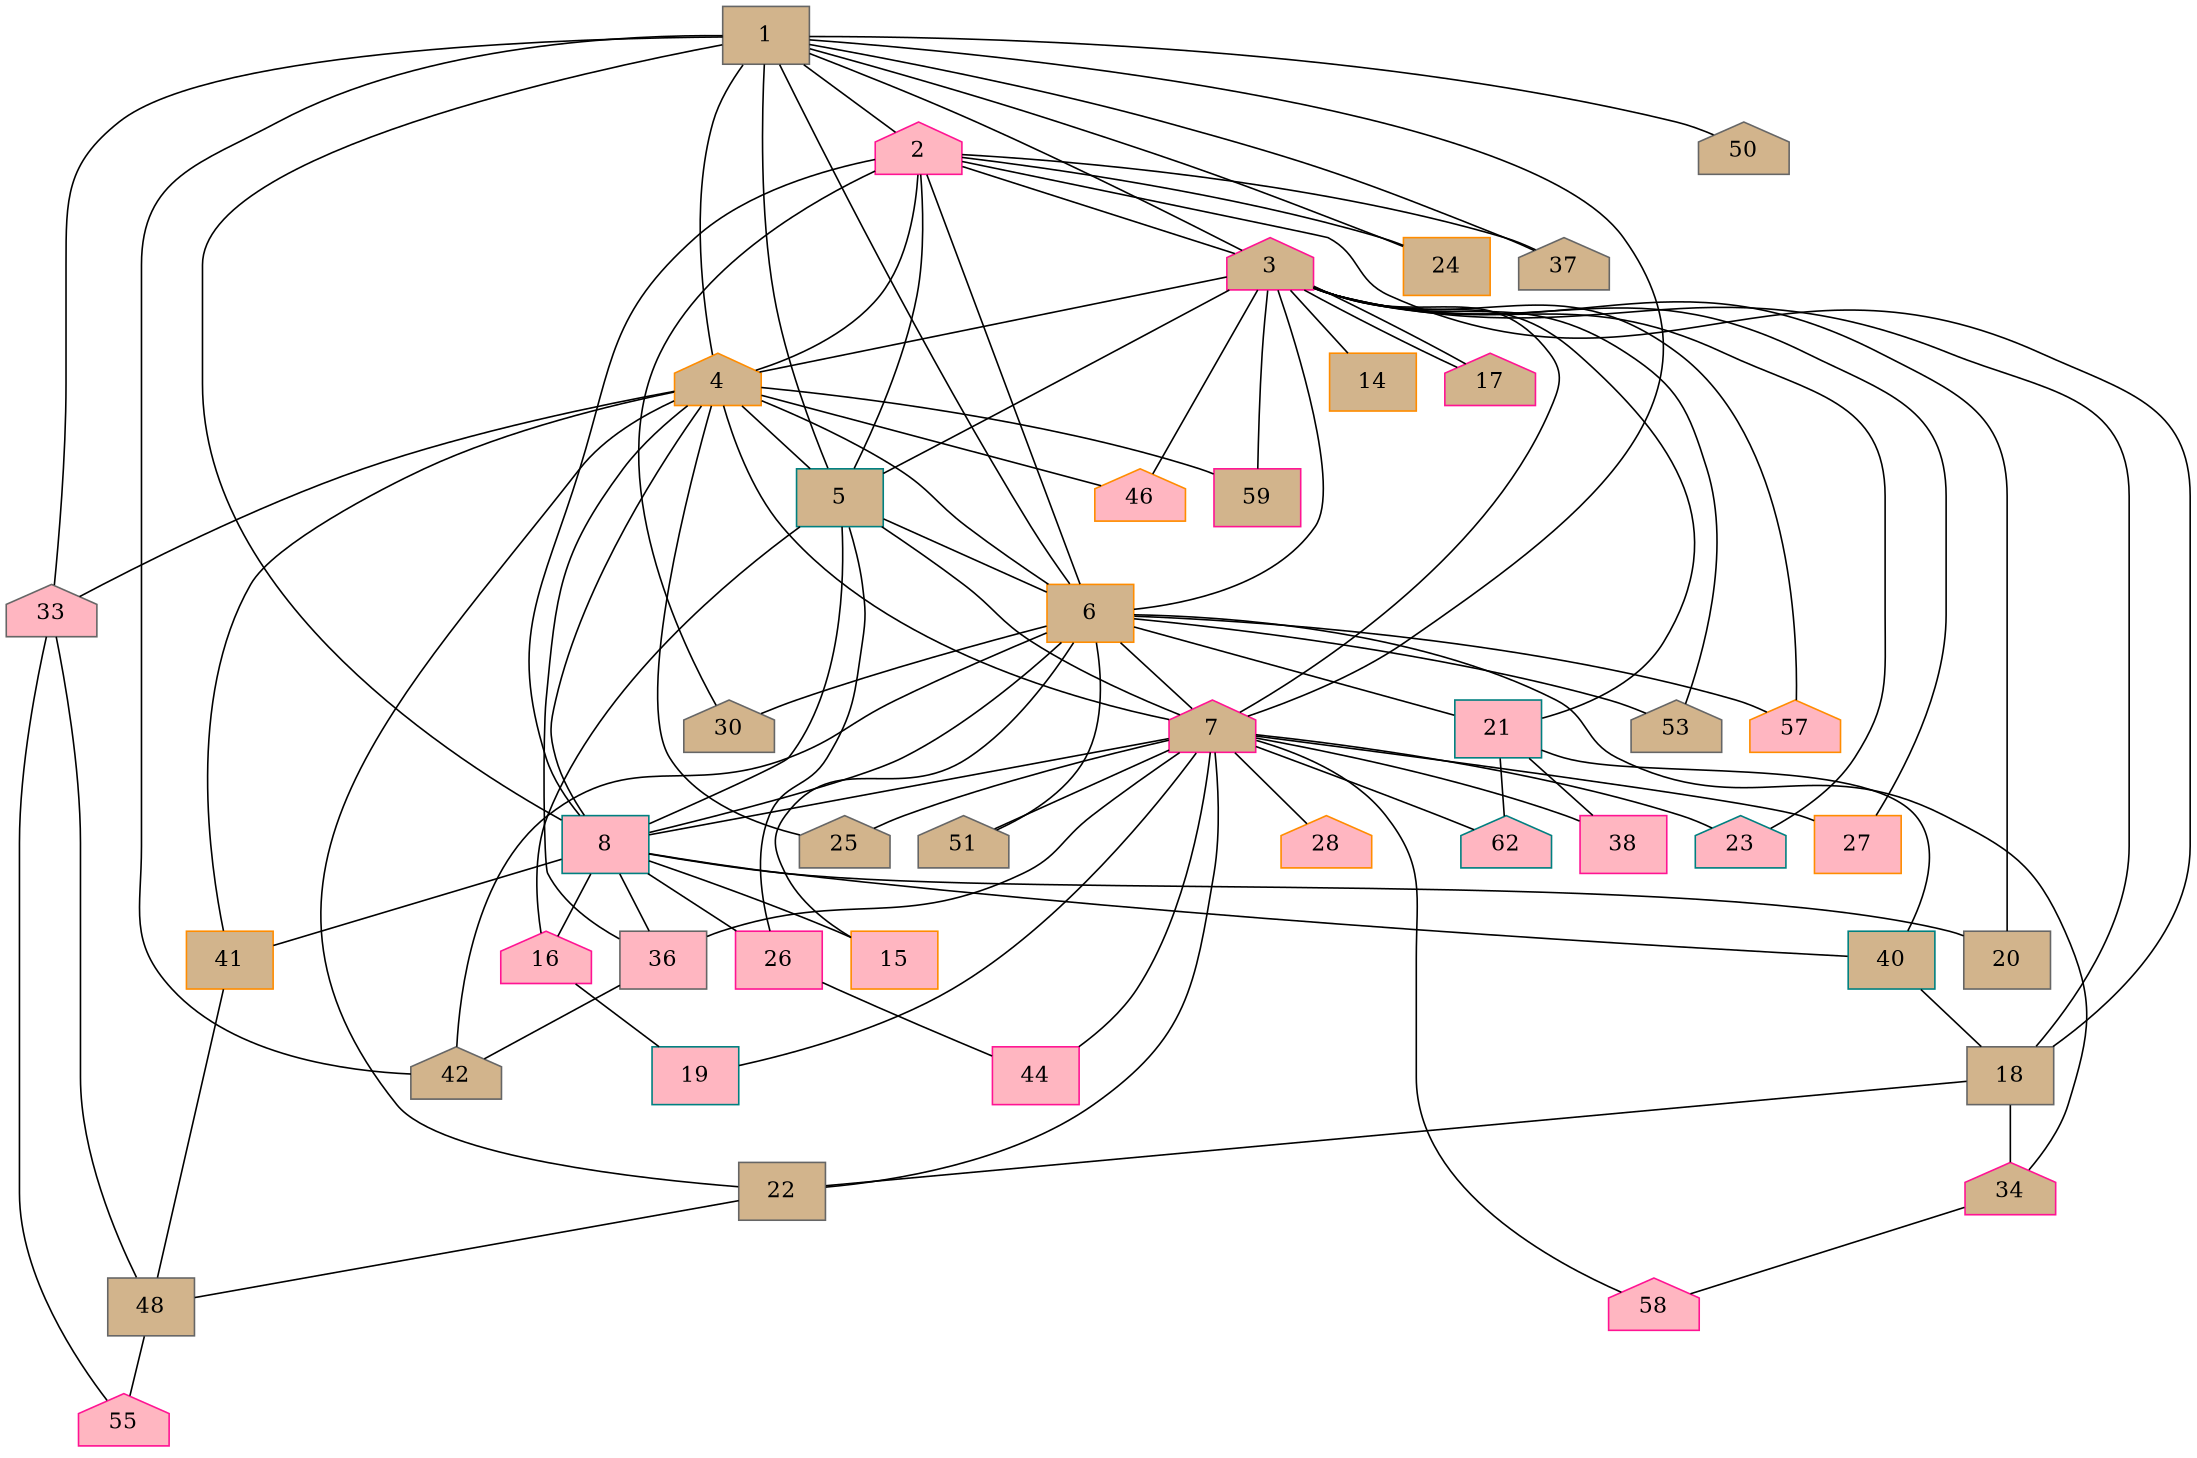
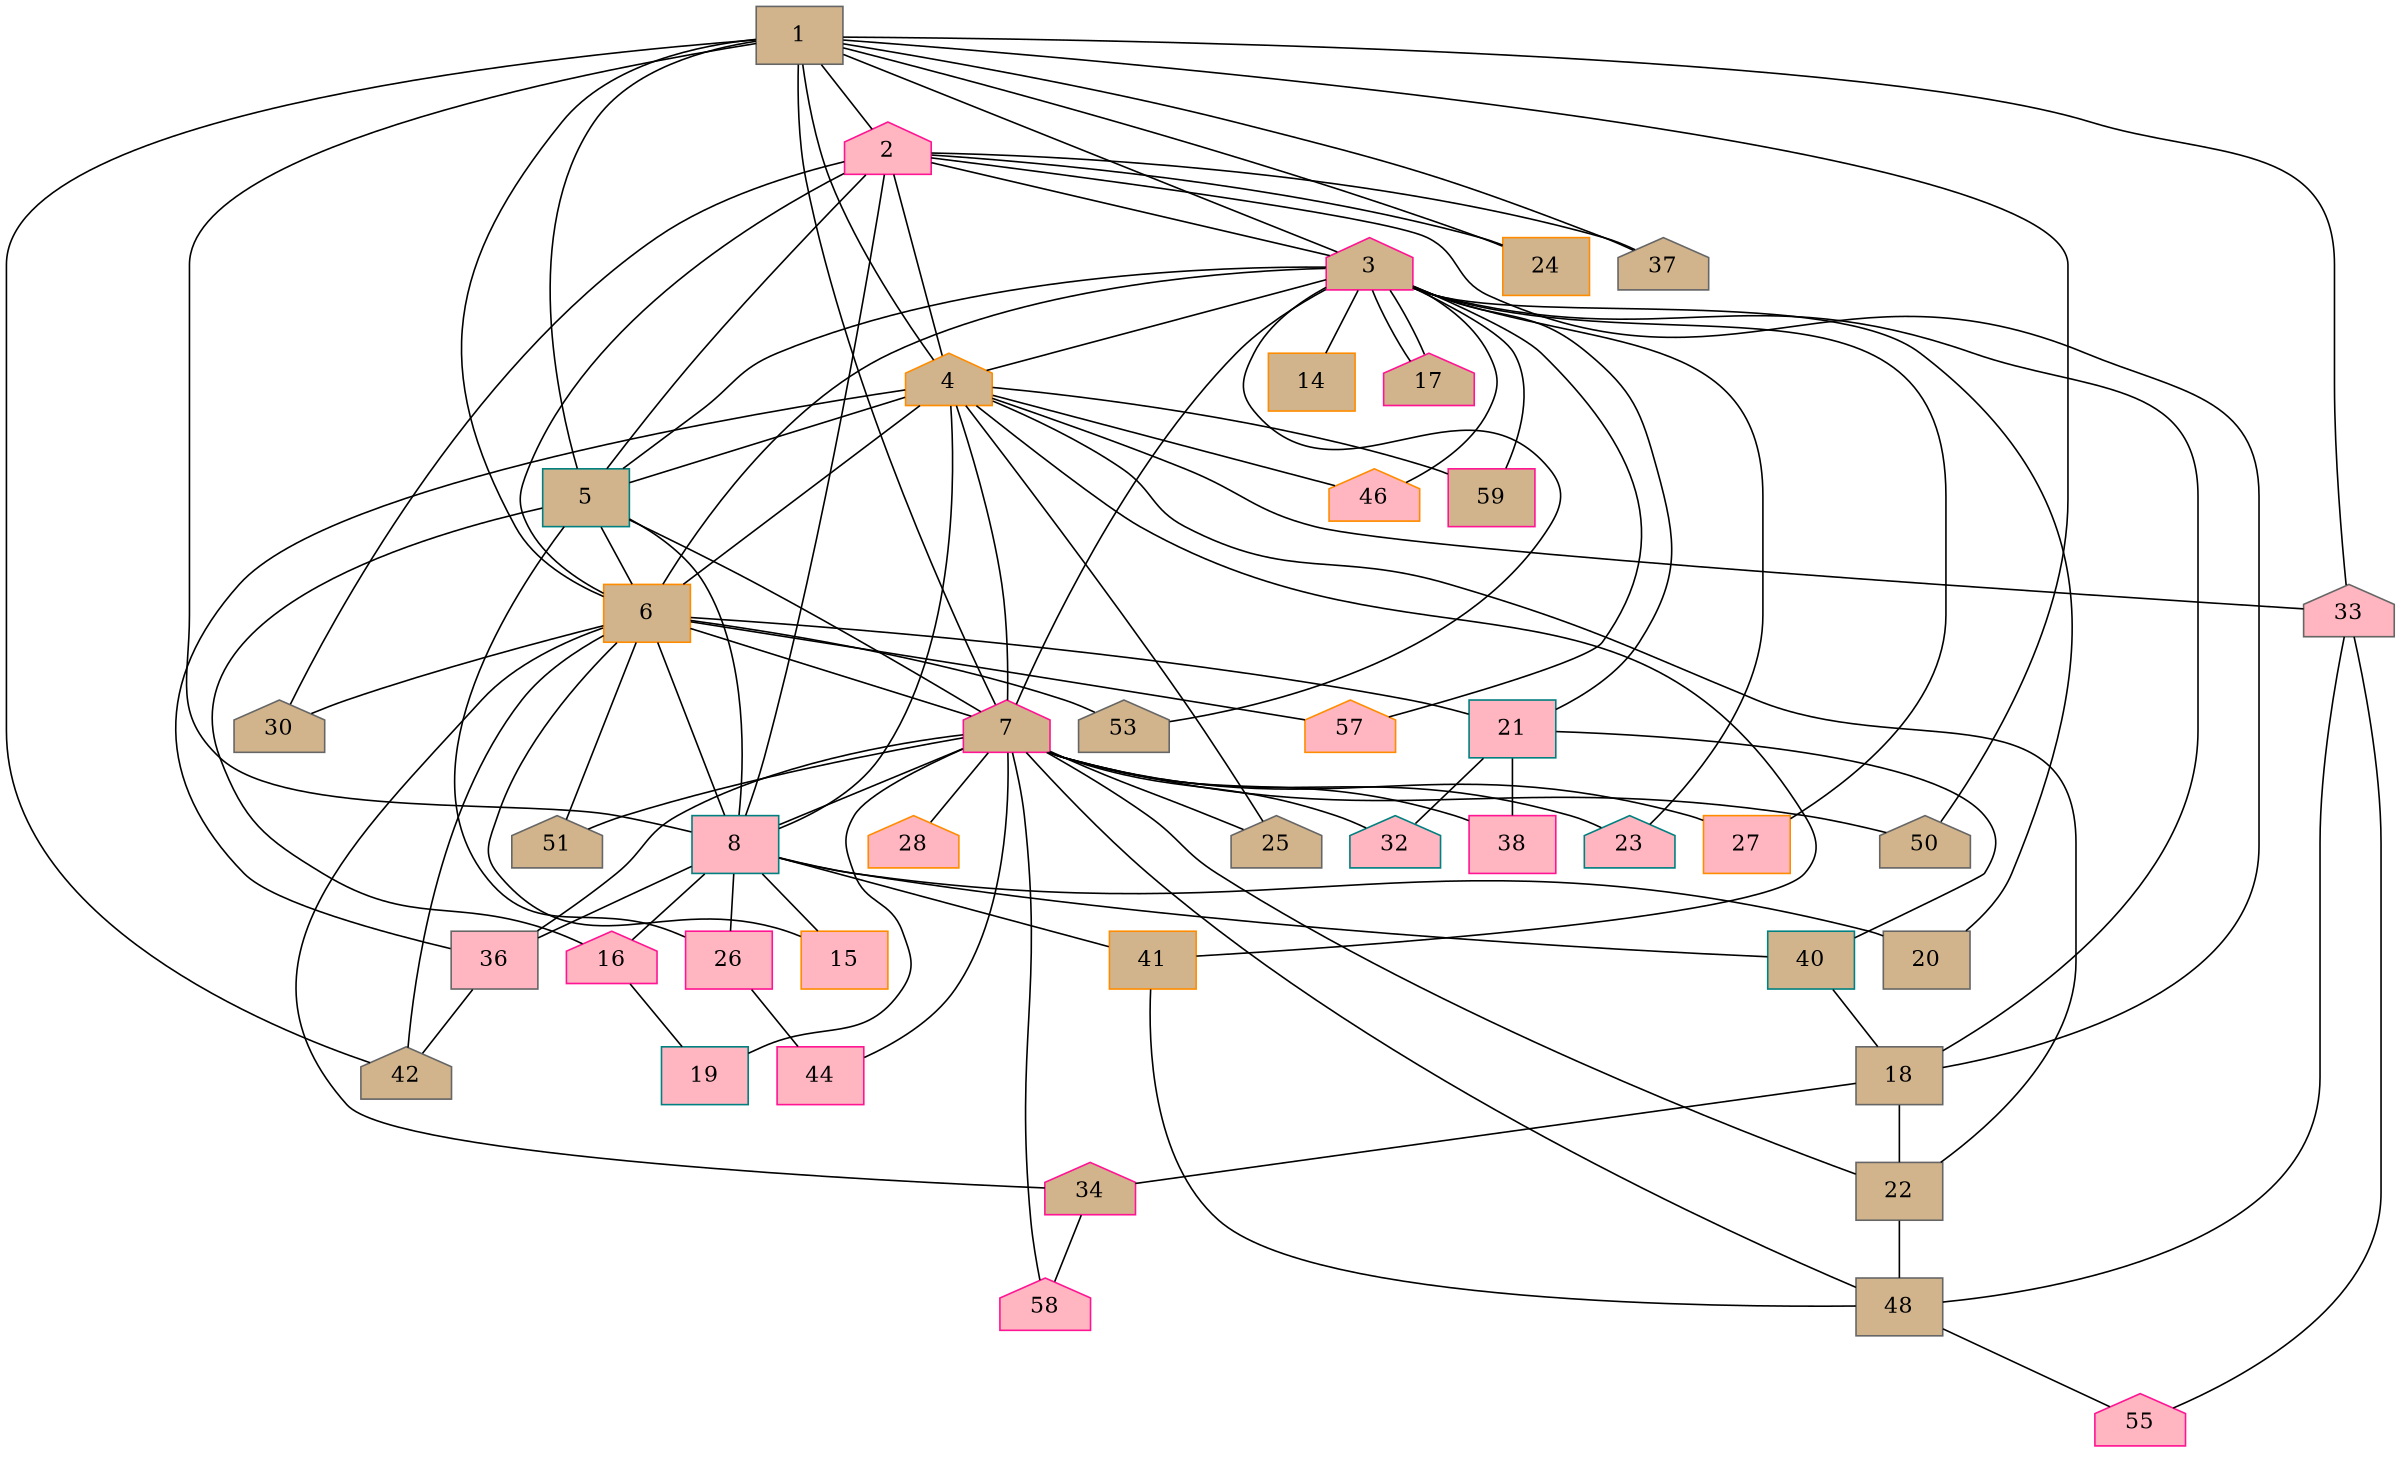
none -> (1466, 799)
(1506, 845) -> (1395, 845)
none -> (1413, 1061)
